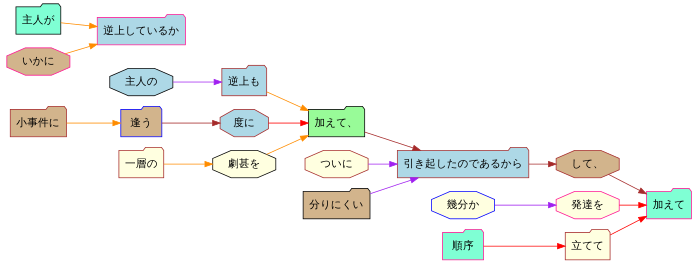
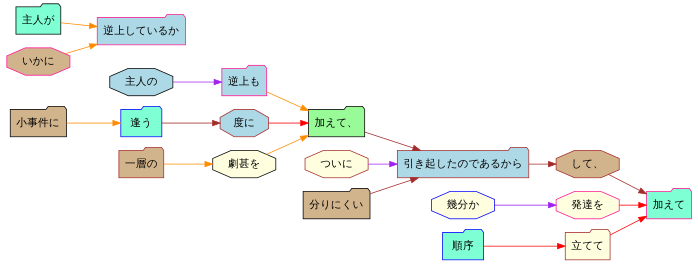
(244, 82) -> (244, 82)
(38, 123) -> (38, 123)
(141, 123) -> (141, 123)
(141, 164) -> (141, 164)
(391, 187) -> (391, 187)
(463, 246) -> (463, 246)
